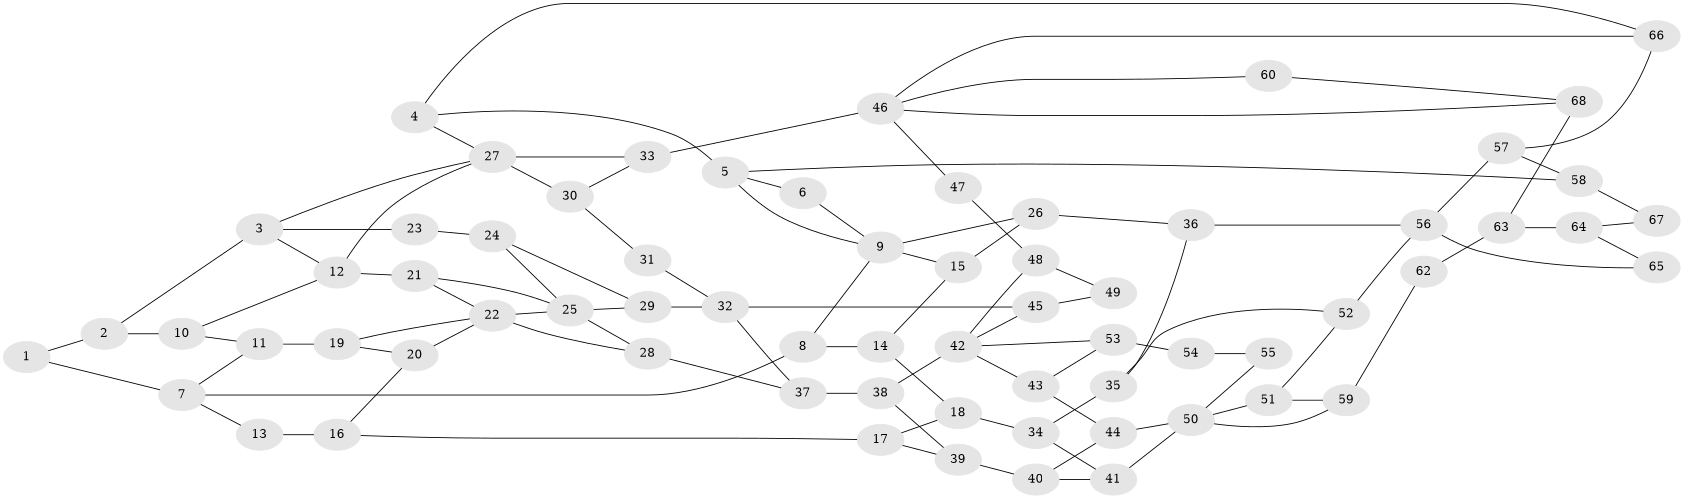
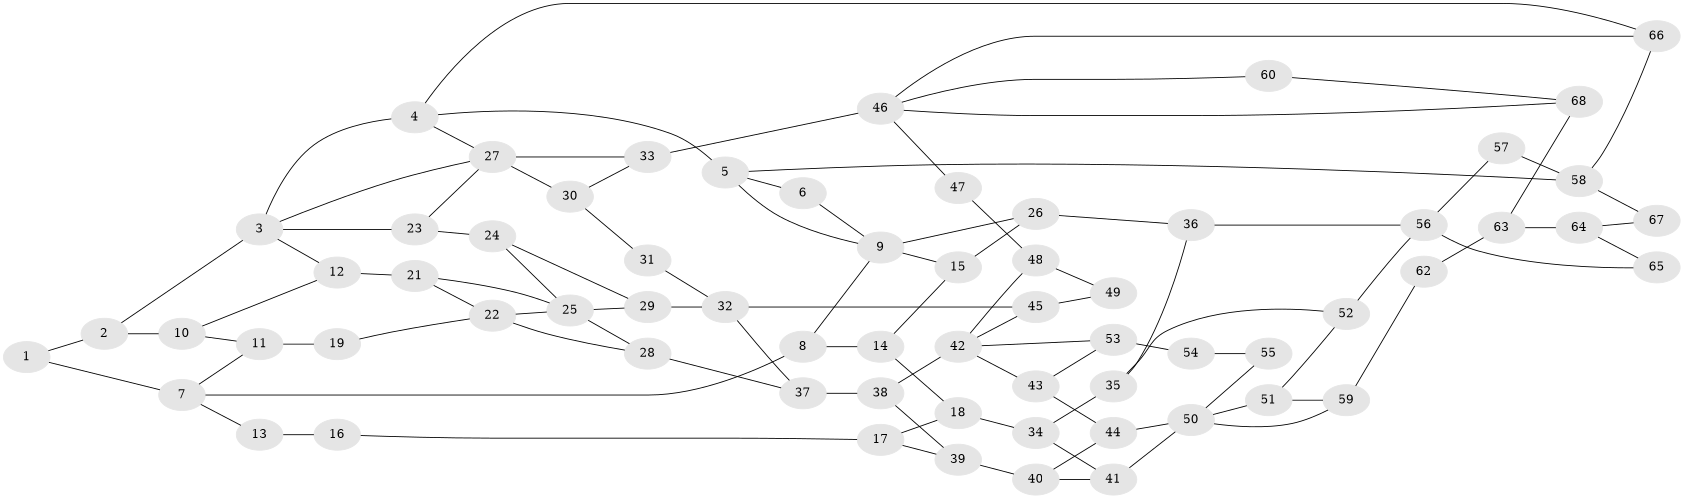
(1606, 123) -> (1625, 112)
none -> (313, 146)
(400, 200) -> (454, 193)
(415, 355) -> none
